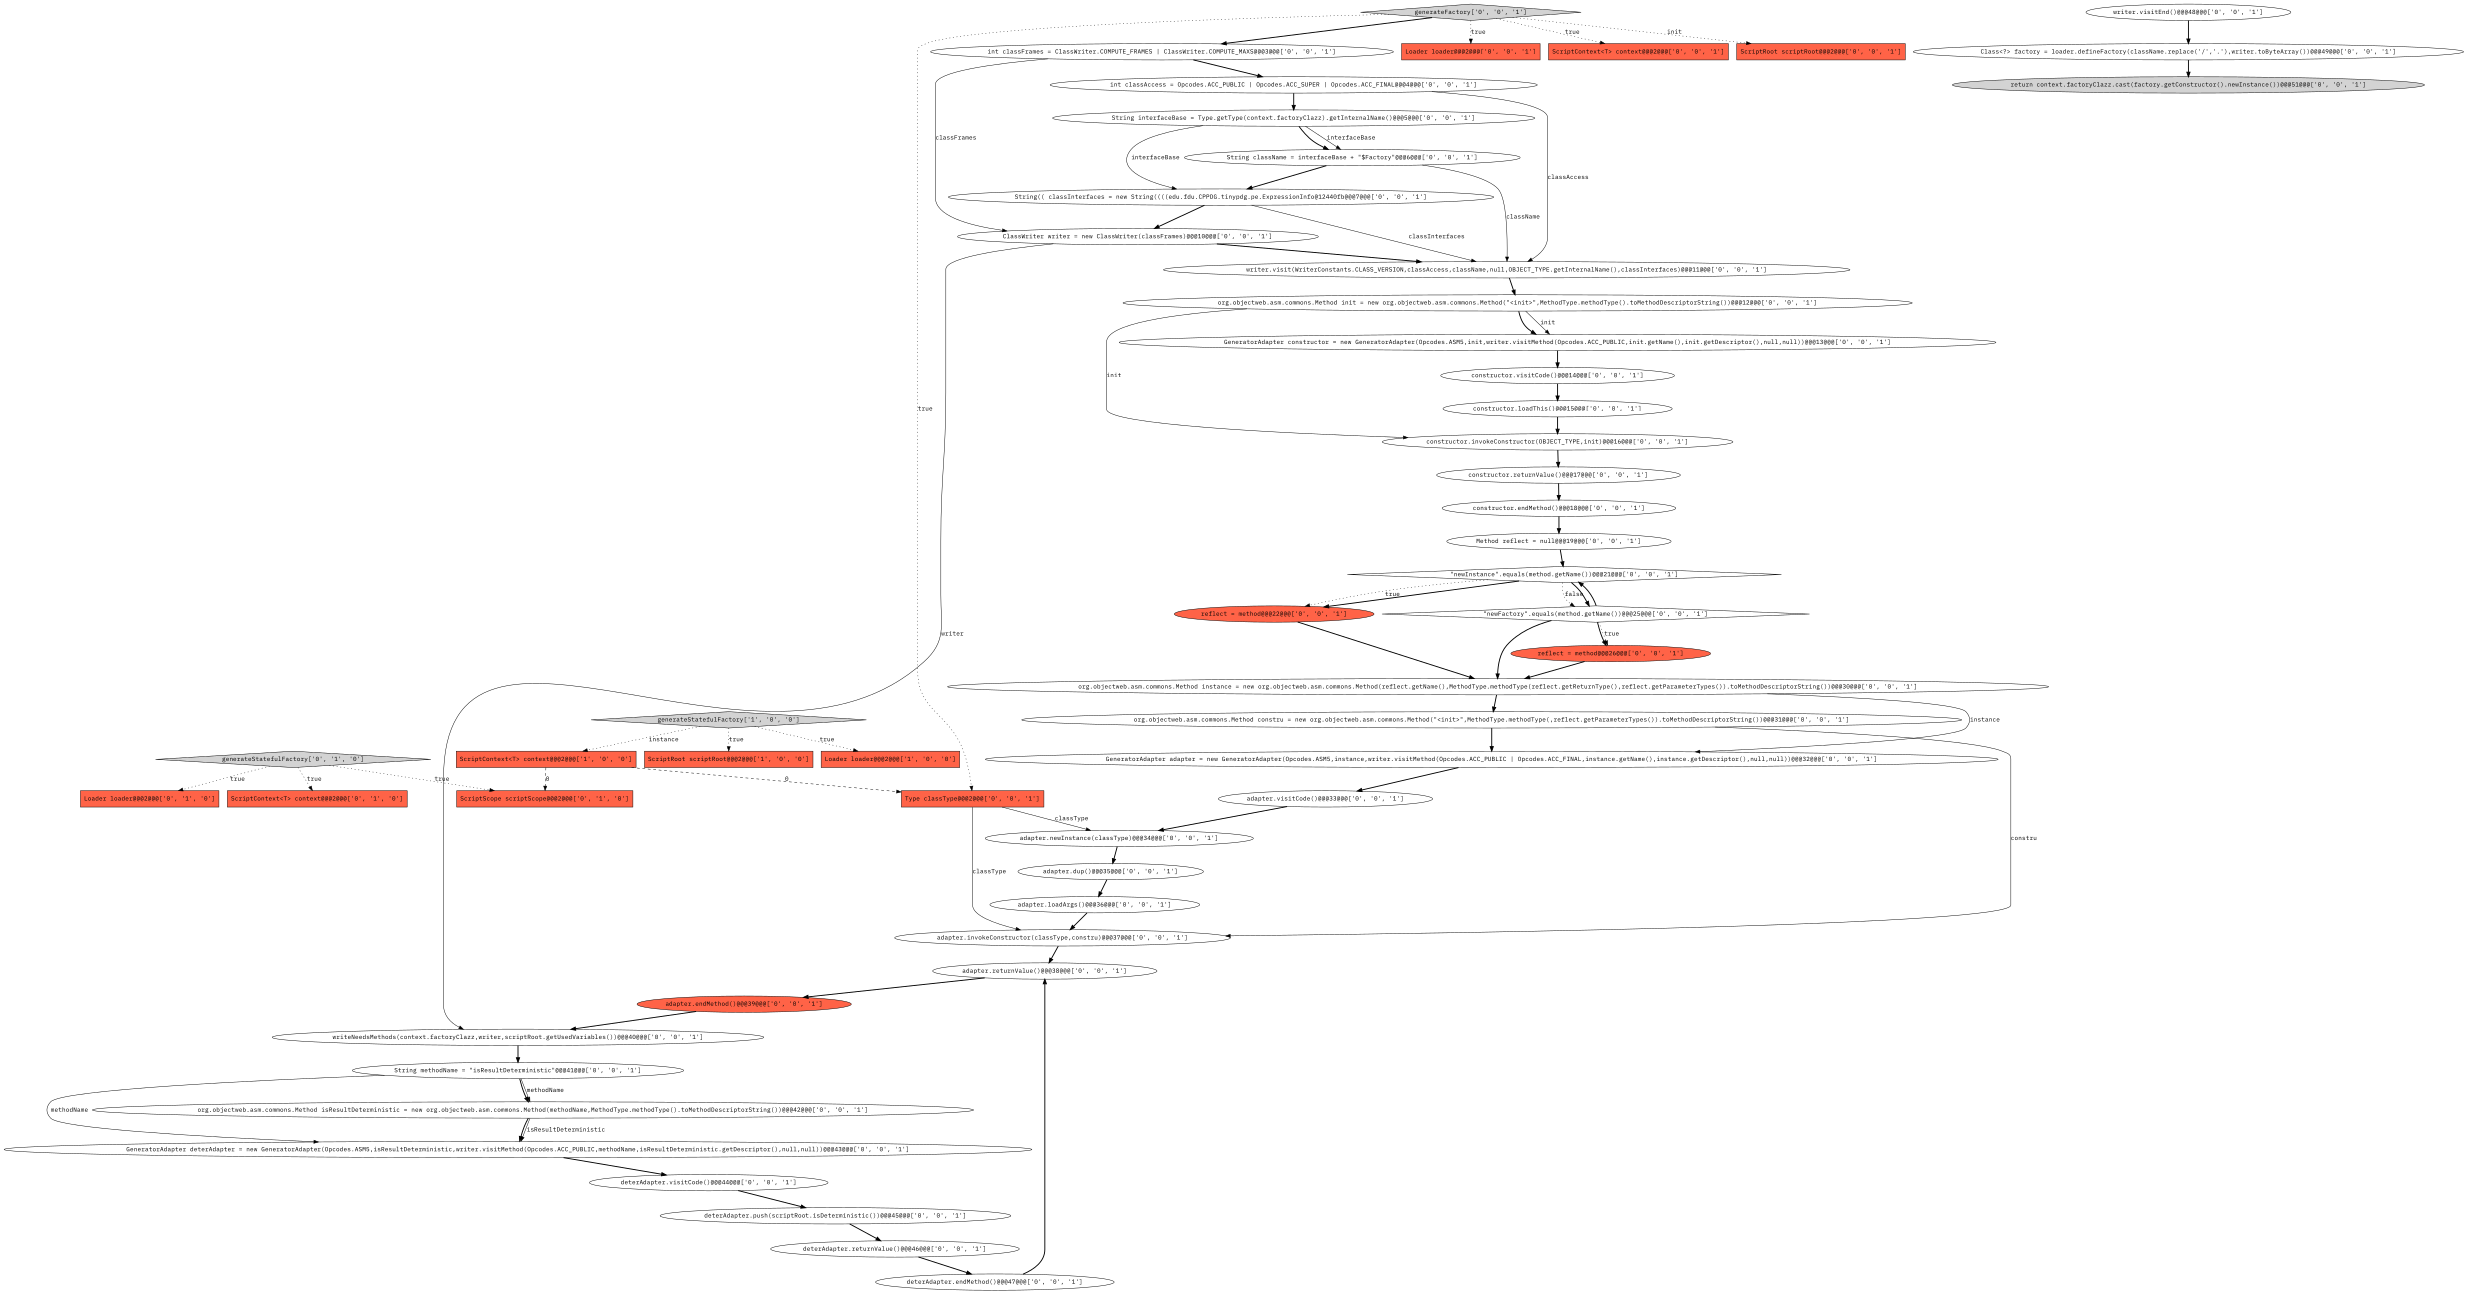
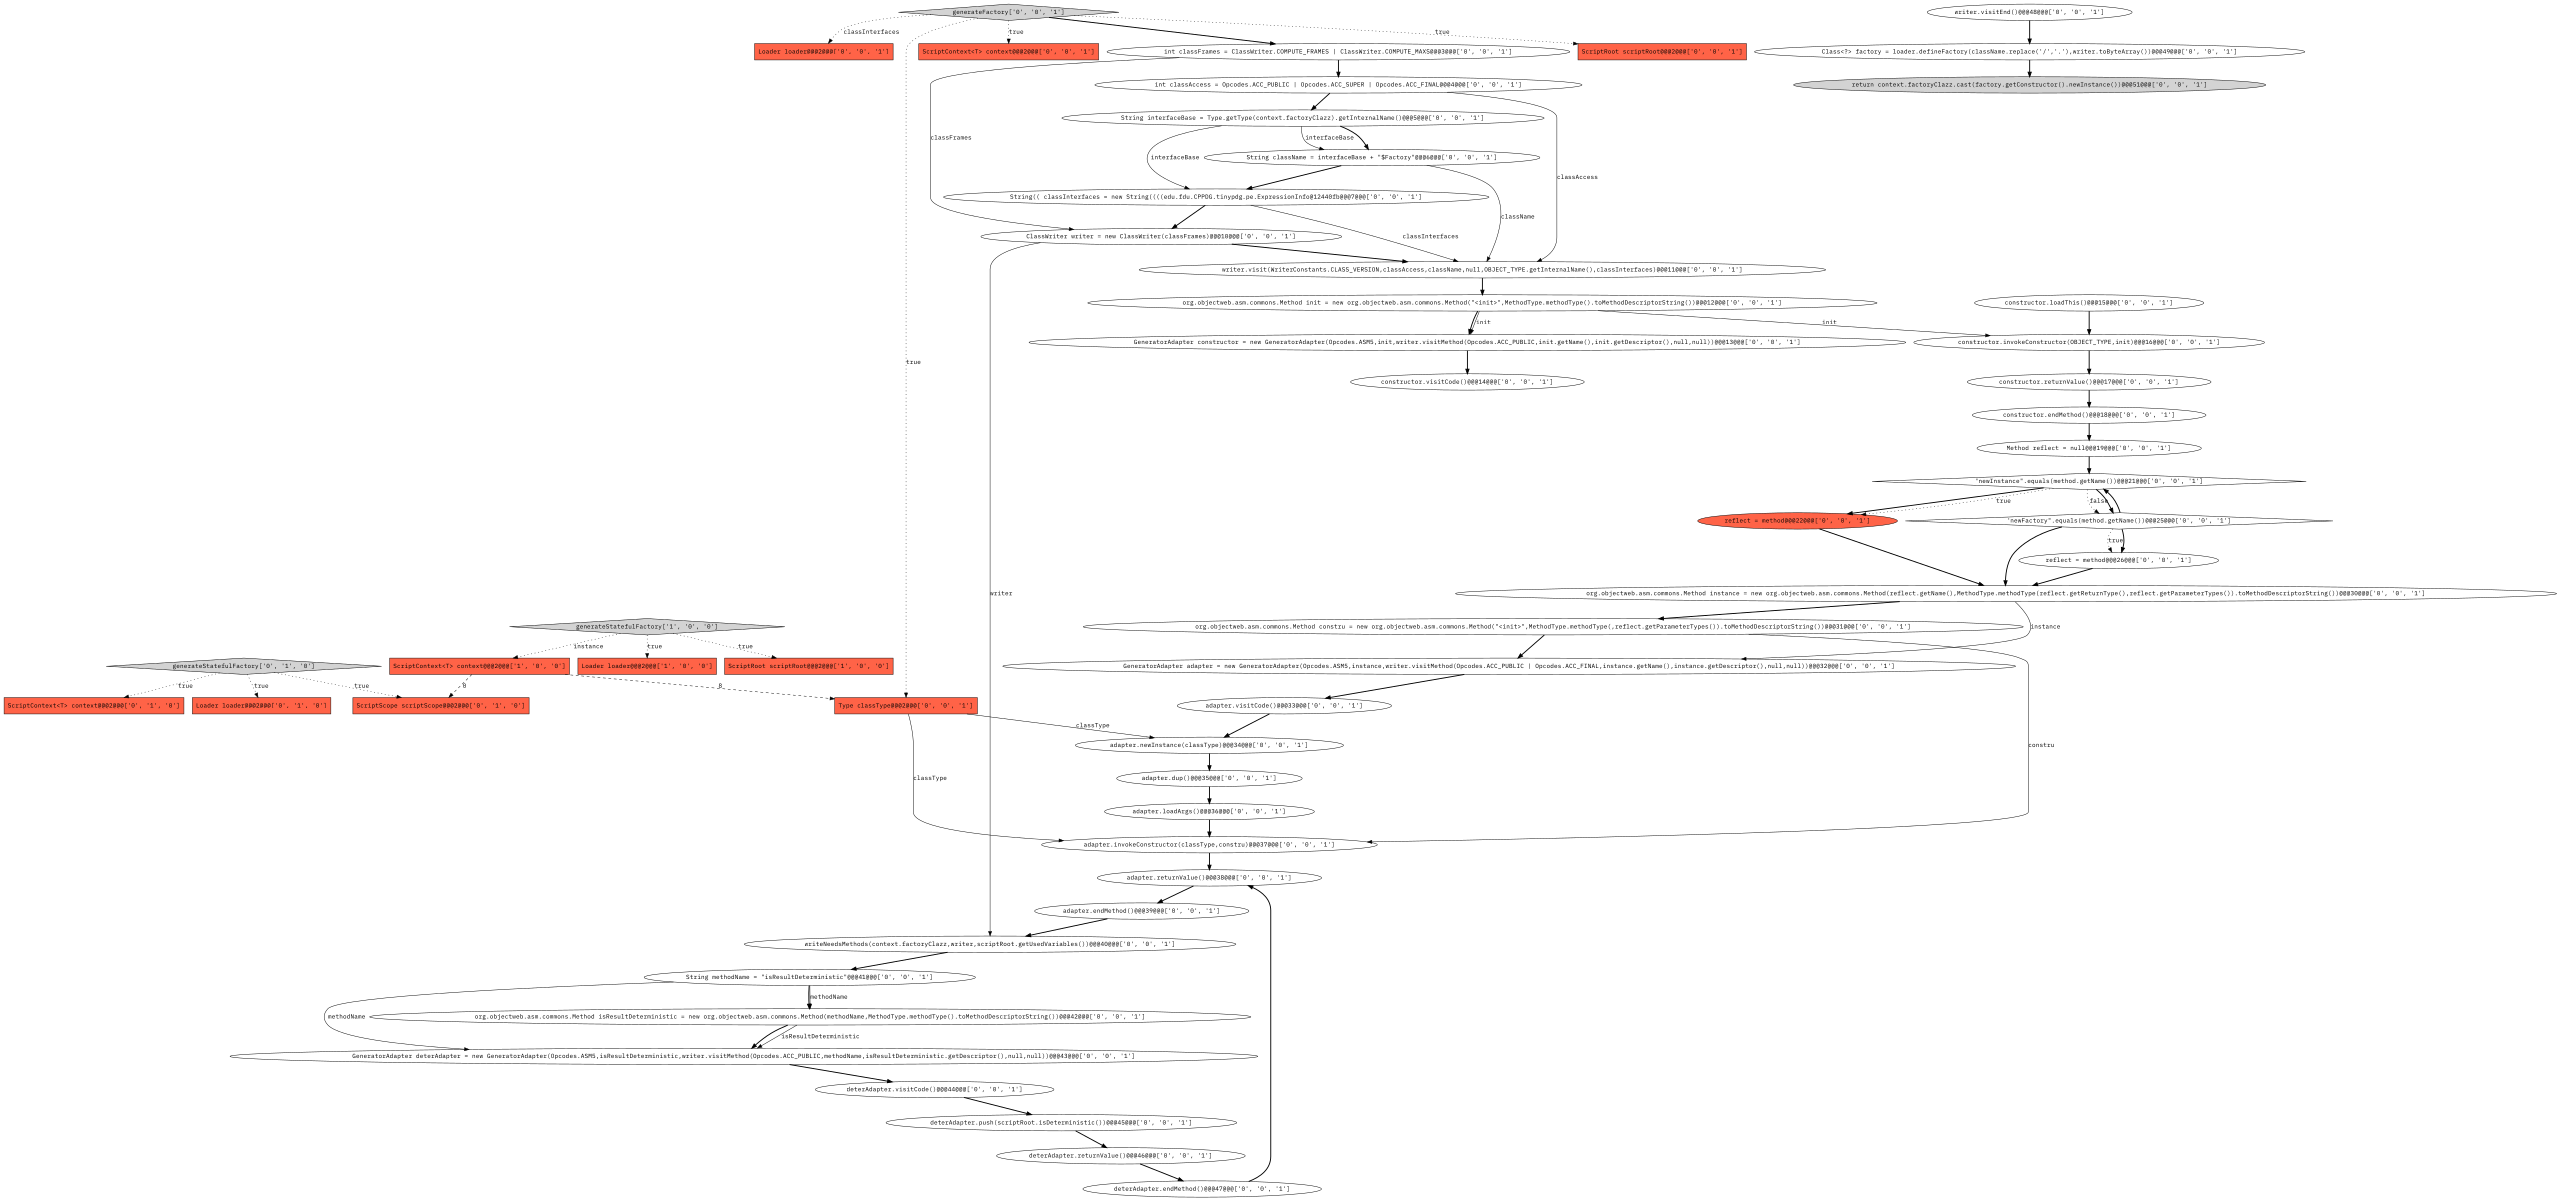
(1479, 32) -> (872, 32)
(1675, 32) -> (1442, 32)
(1558, 390) -> none
(1611, 654) -> (2119, 560)
(787, 779) -> (721, 686)
(744, 1004) -> (1142, 911)
